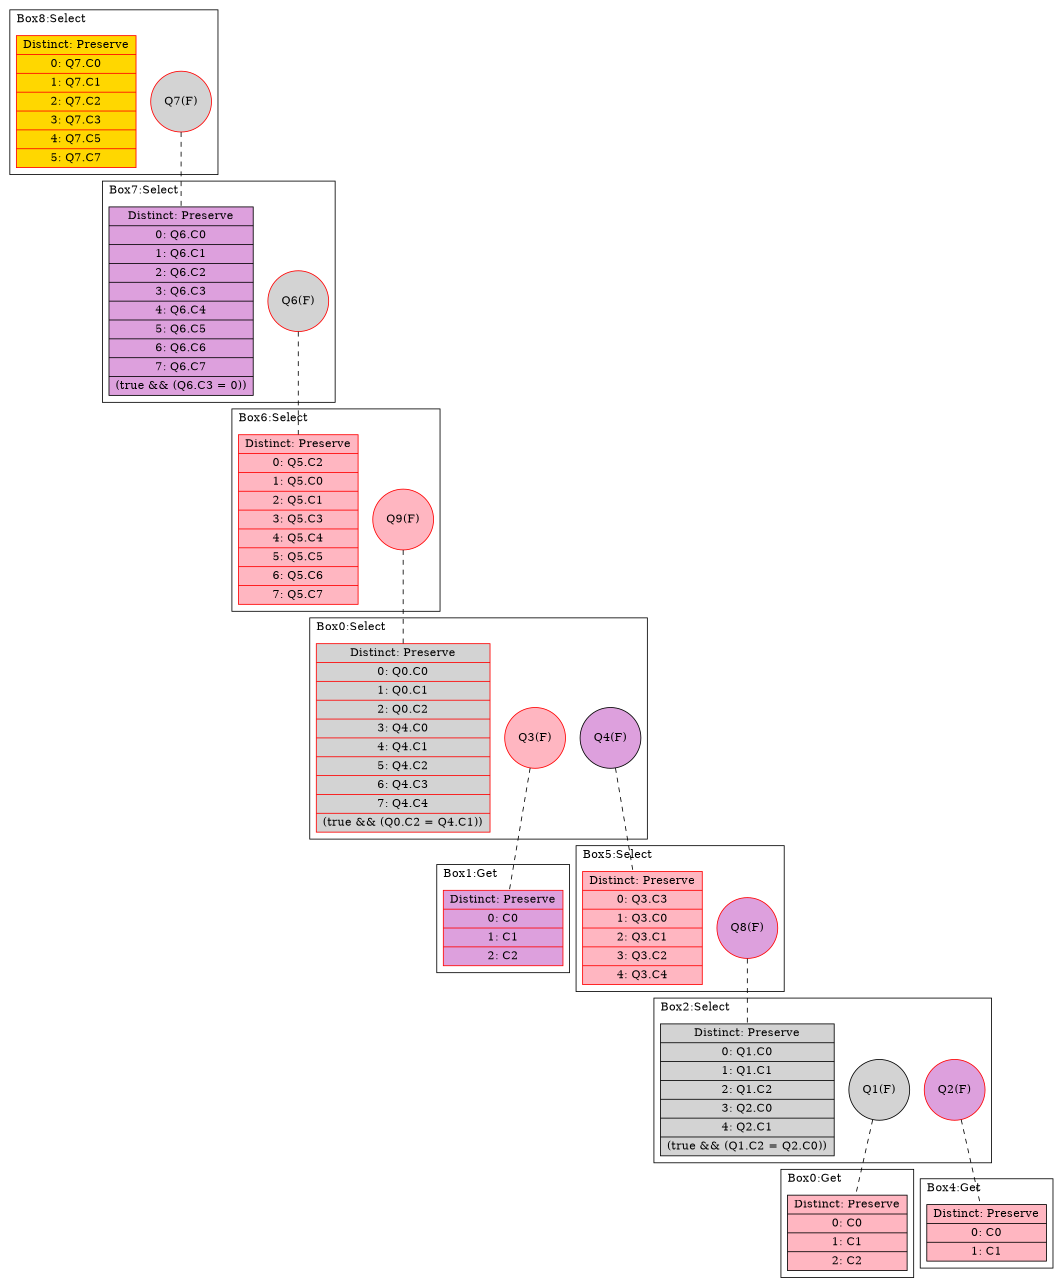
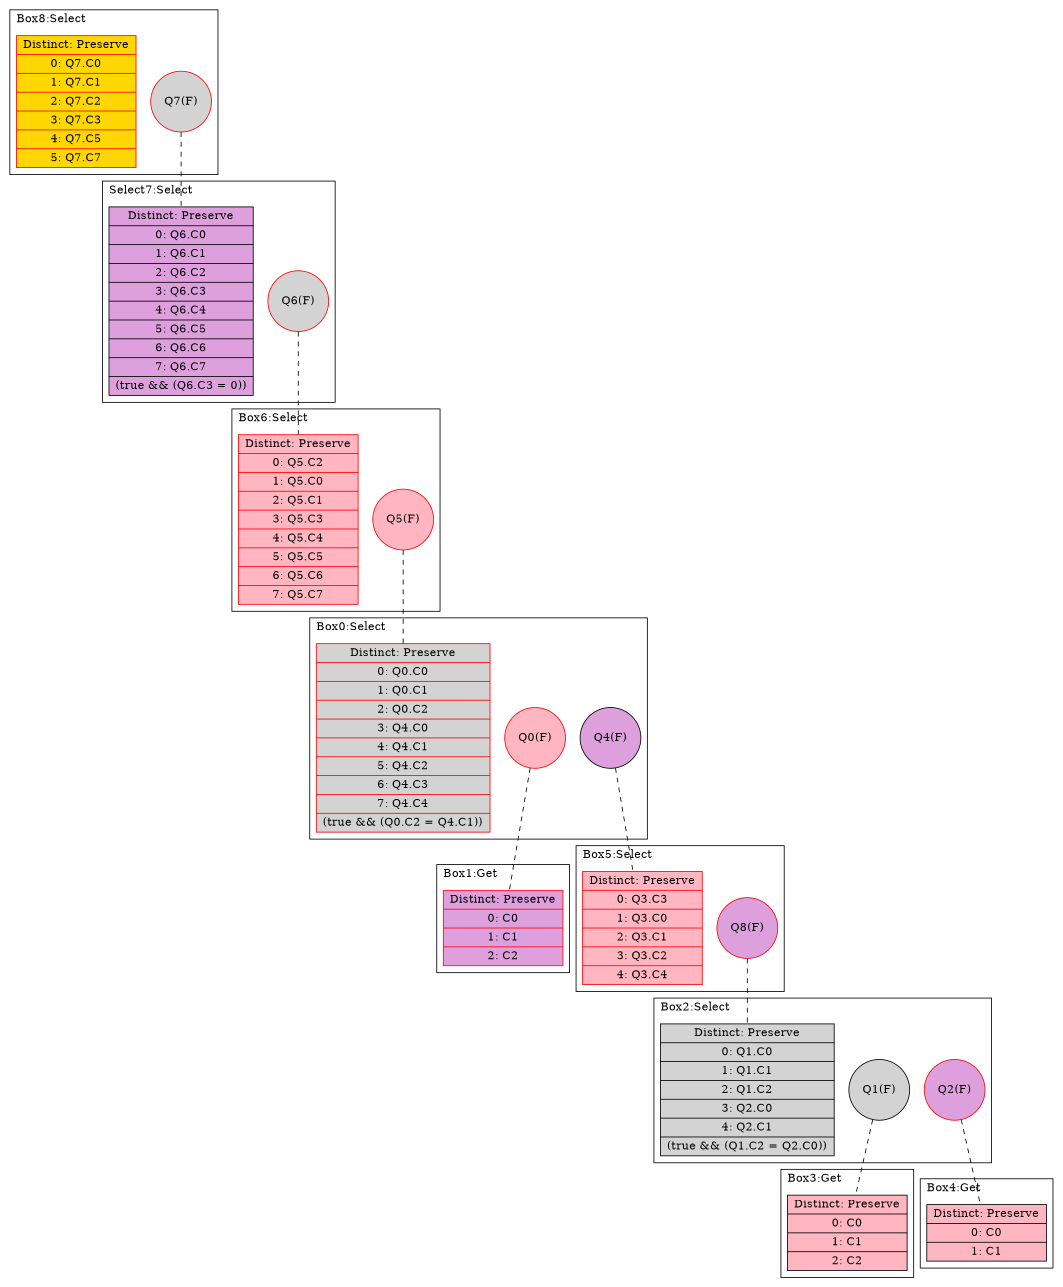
(144, 191) -> (151, 191)
(403, 520) -> (403, 520)
(535, 738) -> (535, 738)
(815, 1179) -> (815, 1179)
